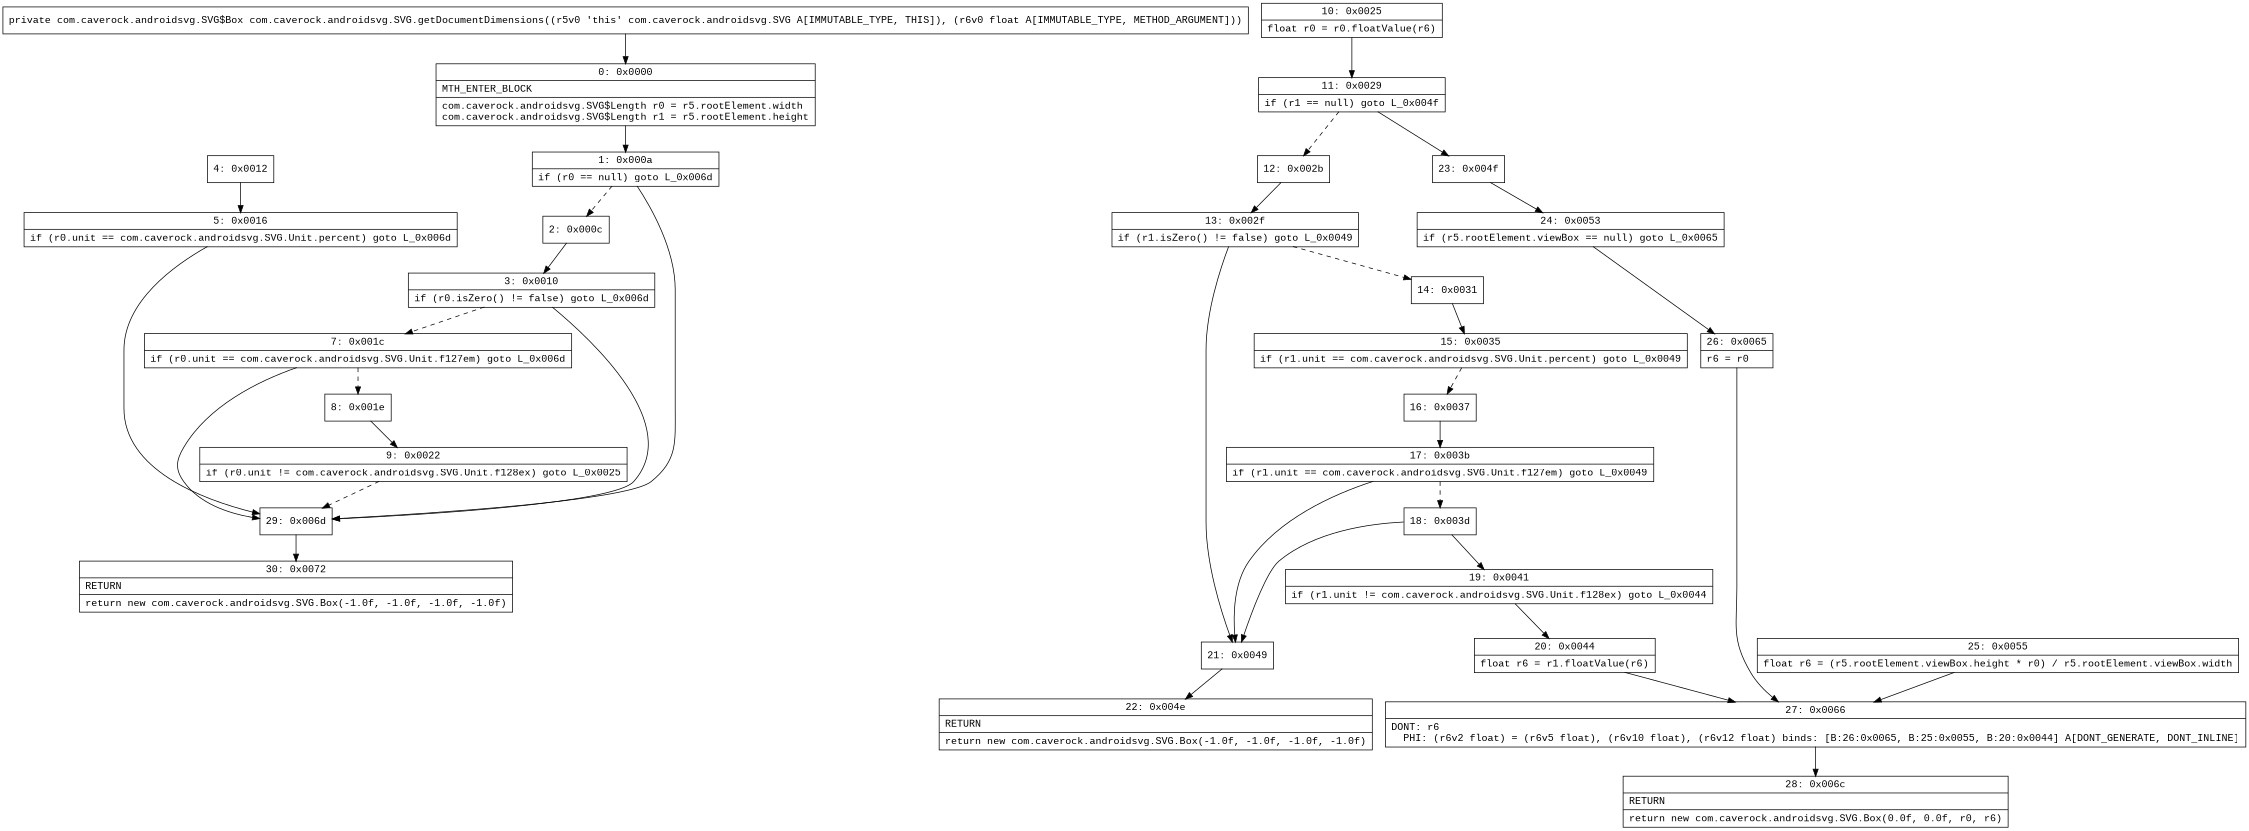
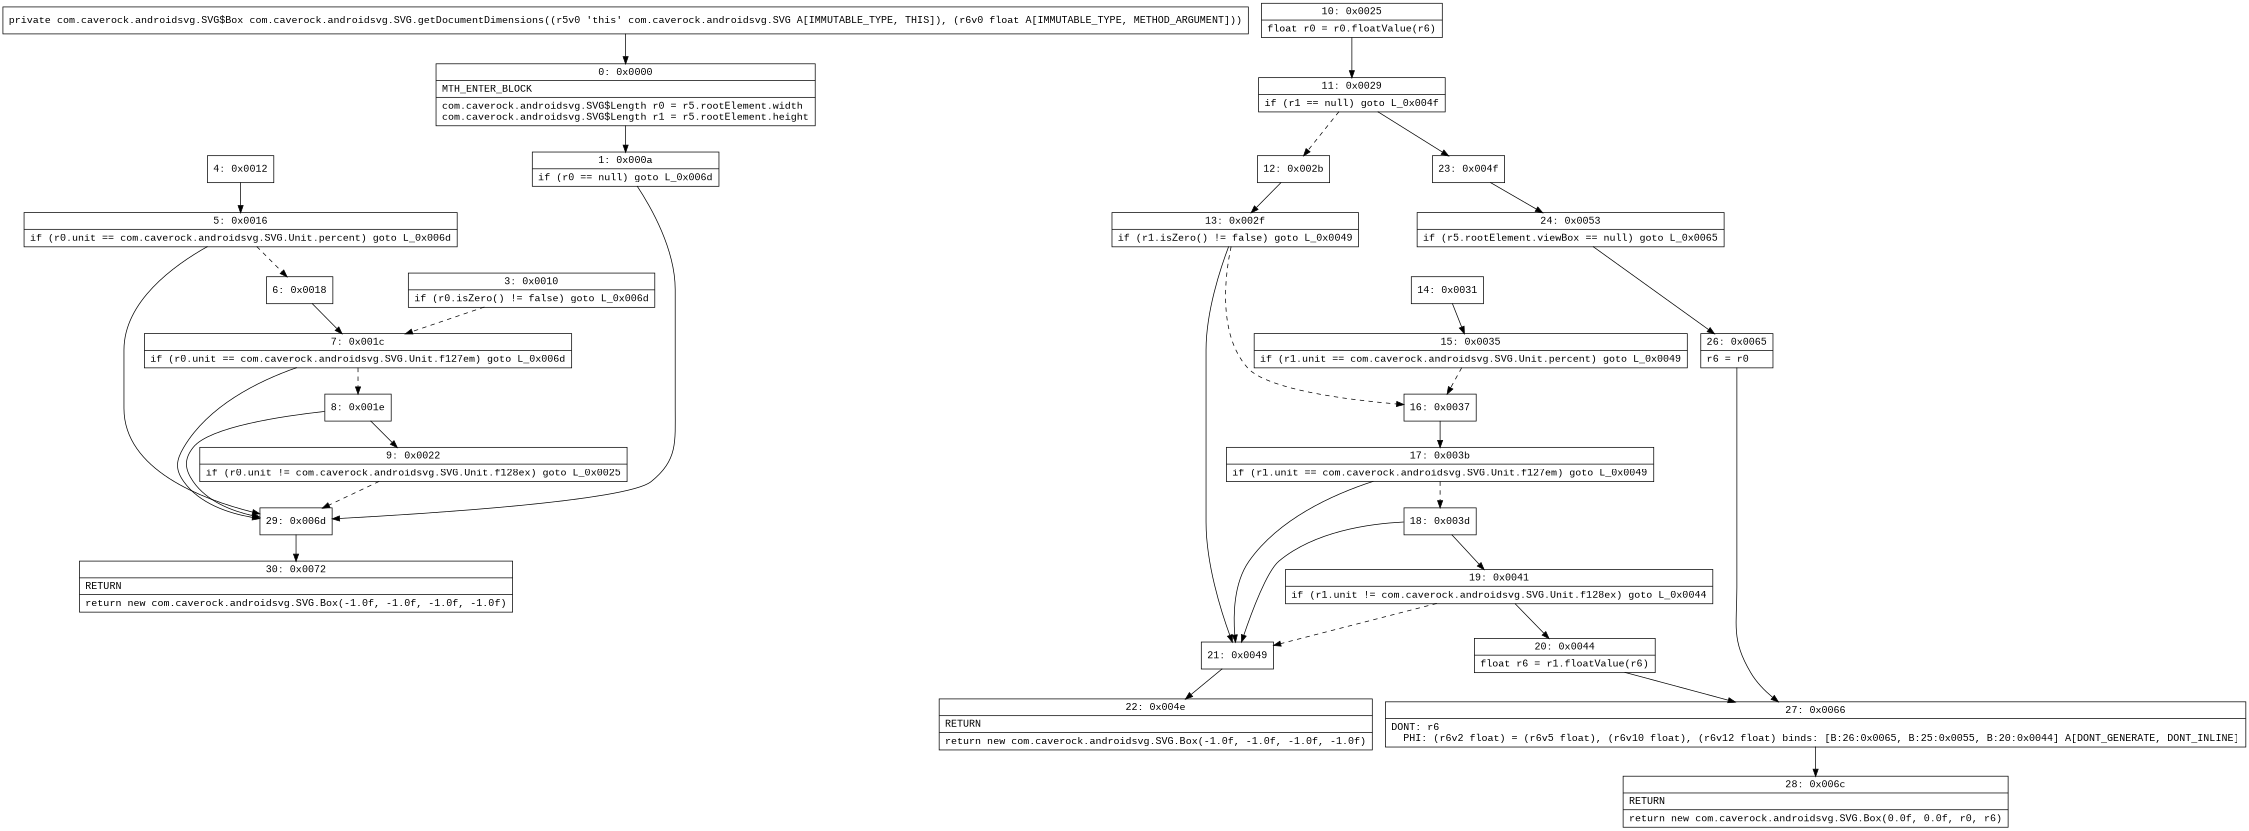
(576, 230) -> none
(1348, 262) -> (1259, 376)
none -> (300, 290)
(630, 484) -> (205, 438)
none -> (1359, 624)
(1998, 656) -> none
